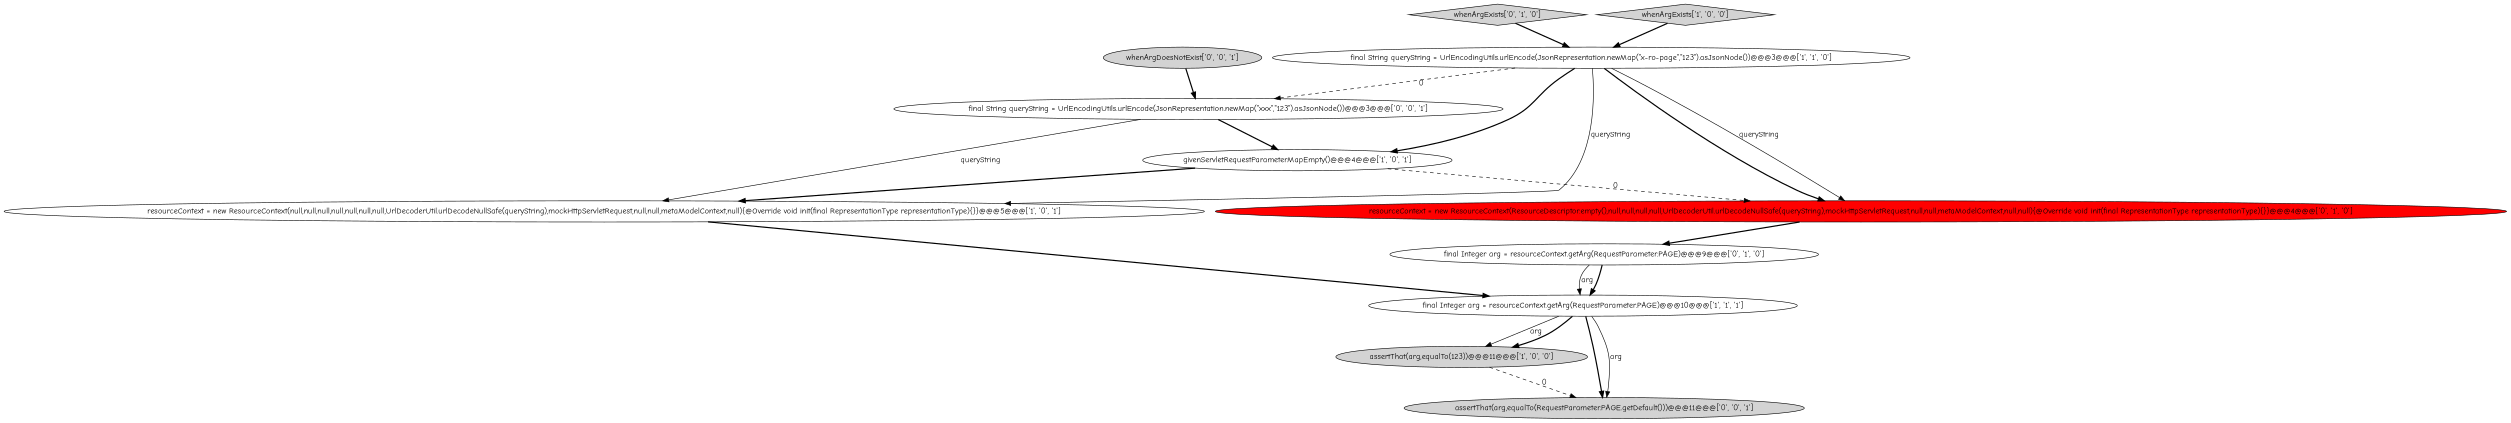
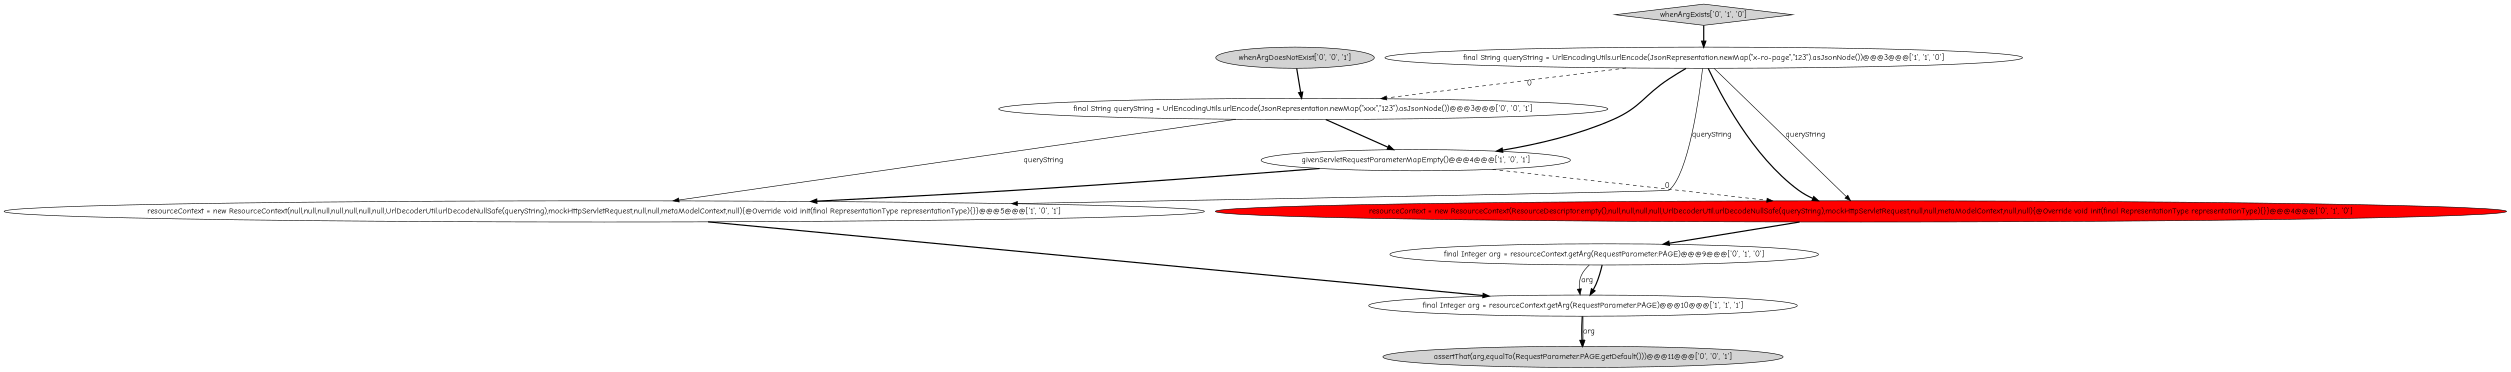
(1685, 15) -> none
(1462, 357) -> none
